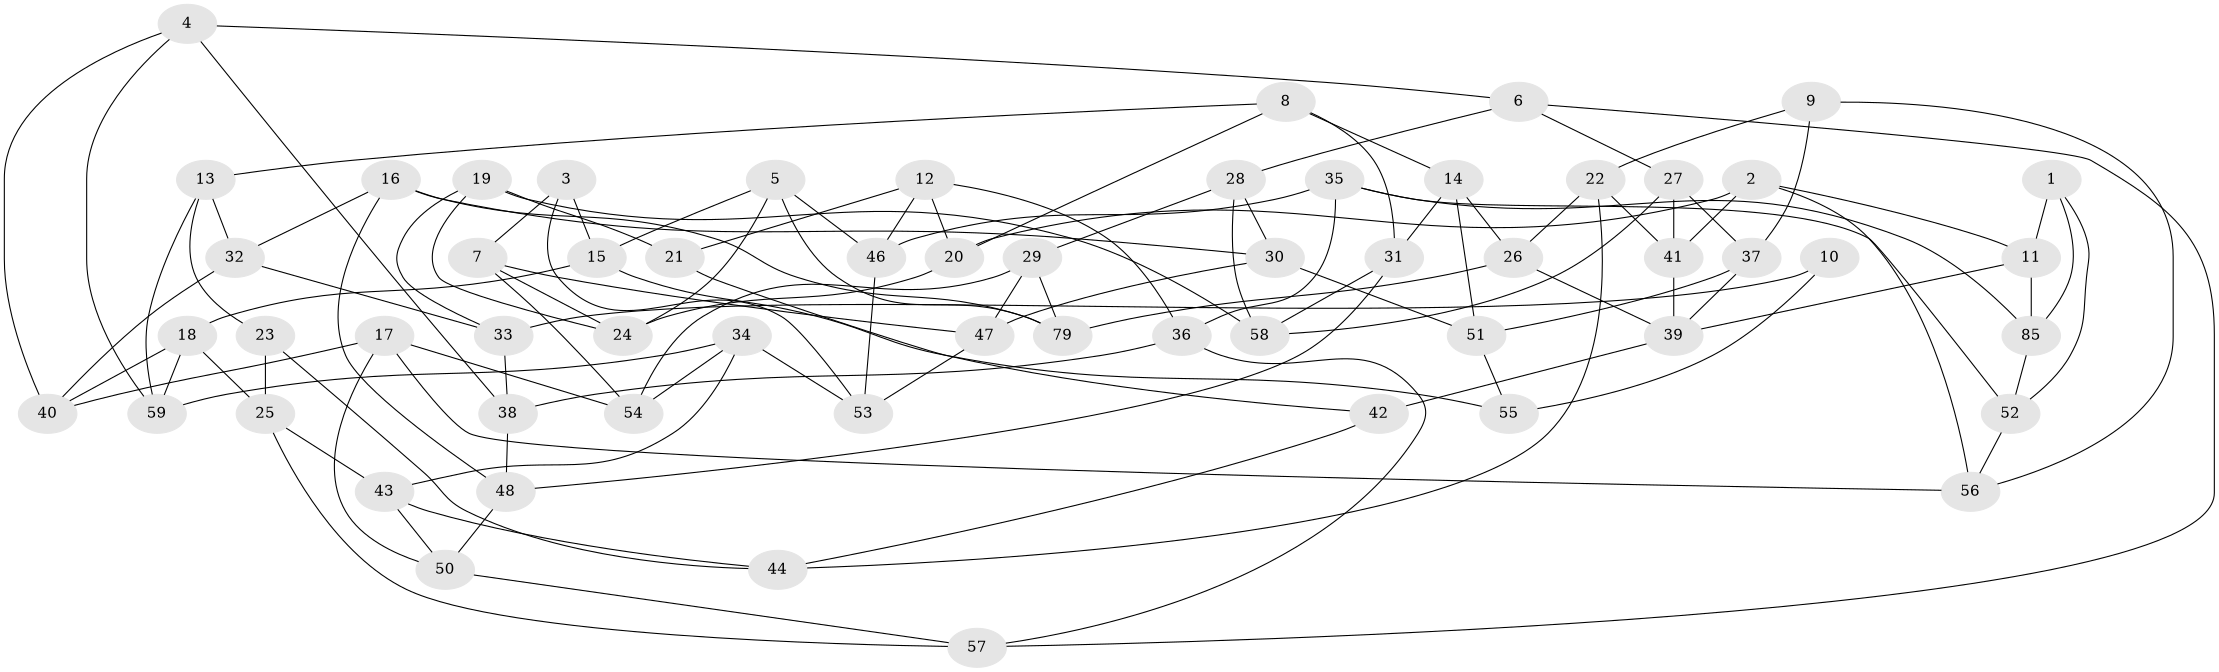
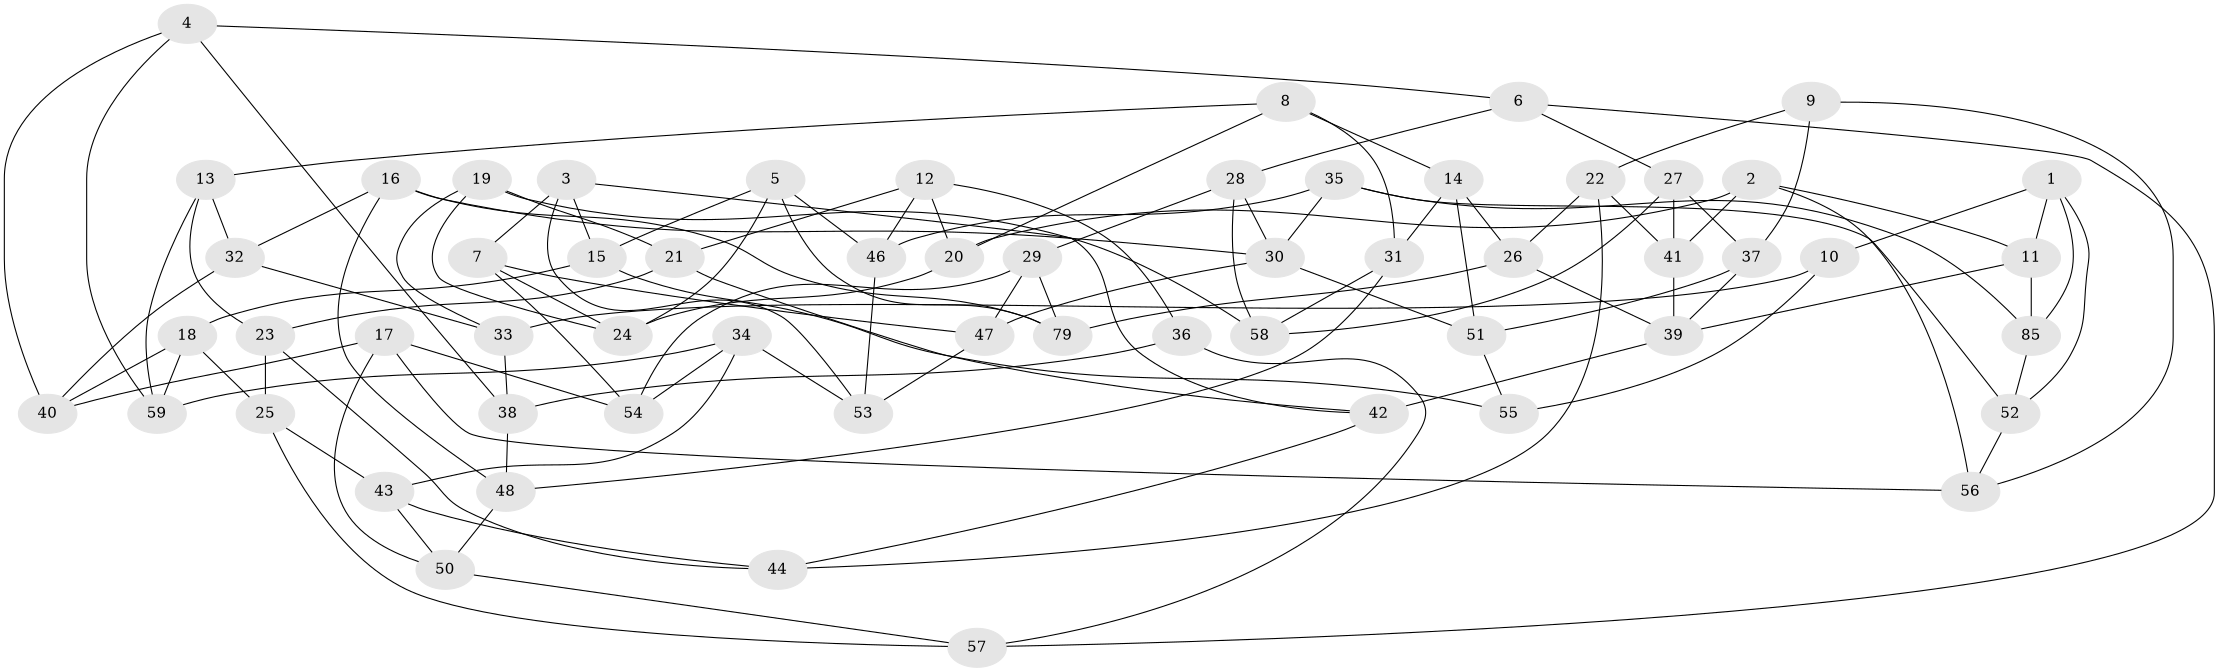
none -> (1945, 217)
none -> (949, 223)
(1304, 288) -> (1302, 222)
none -> (473, 303)
